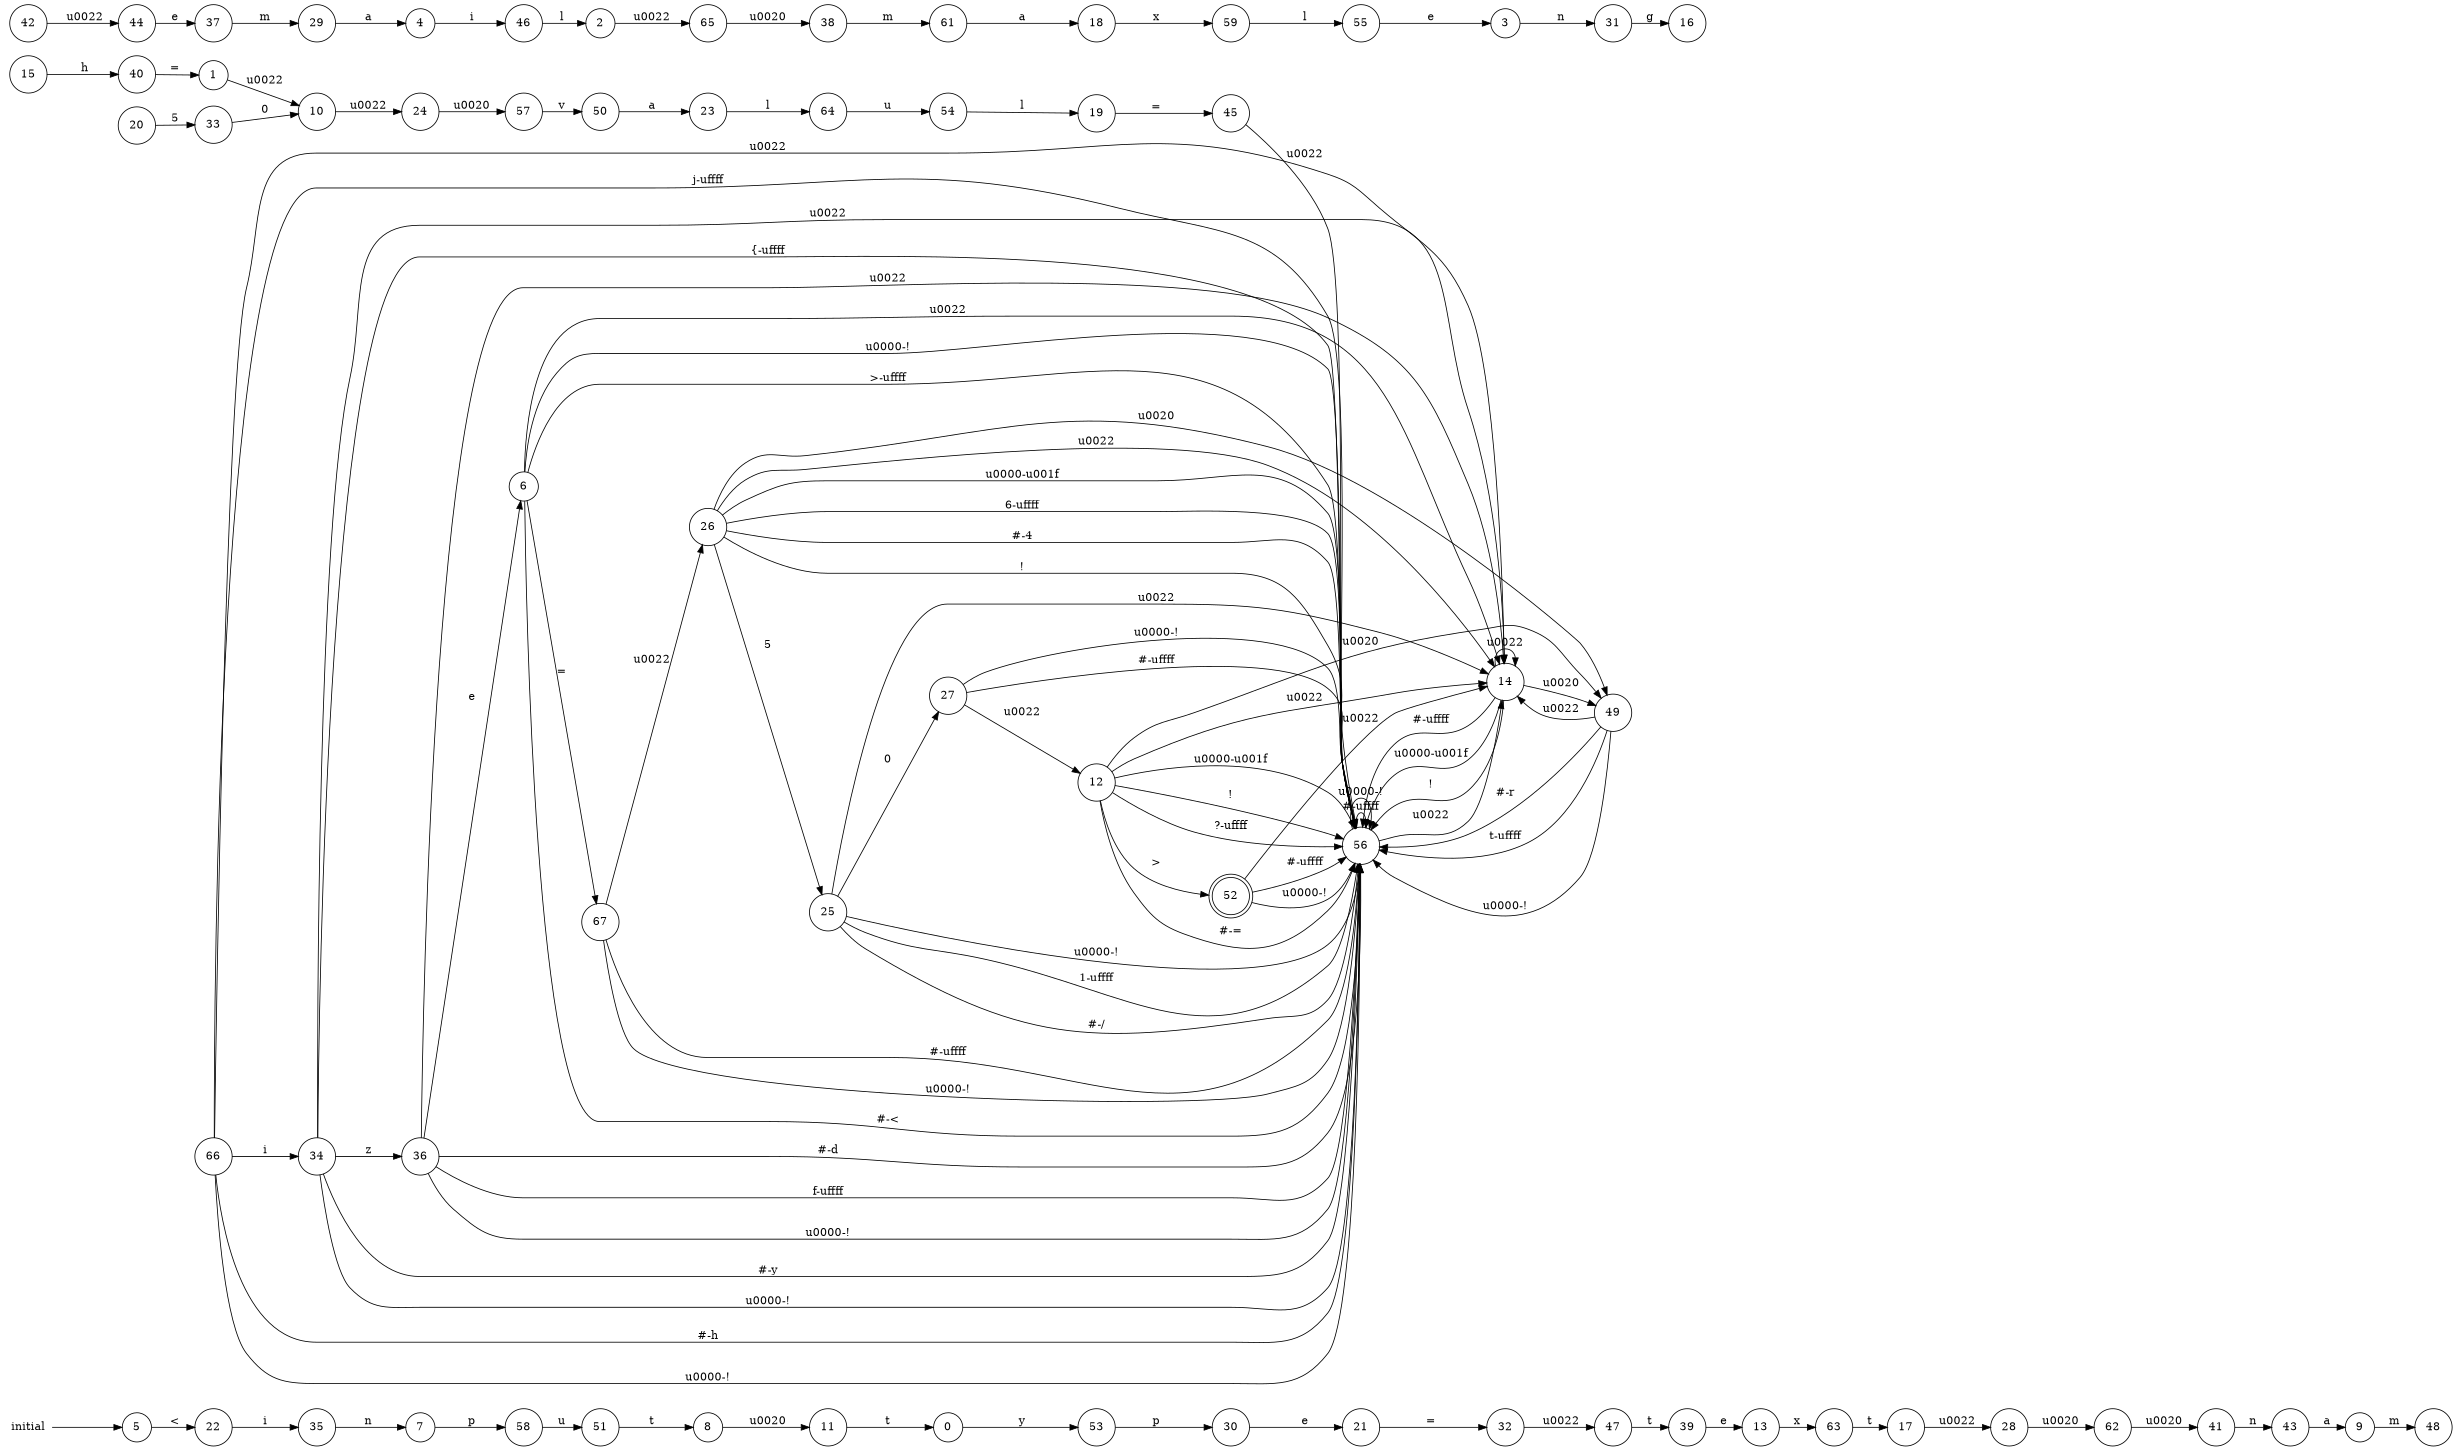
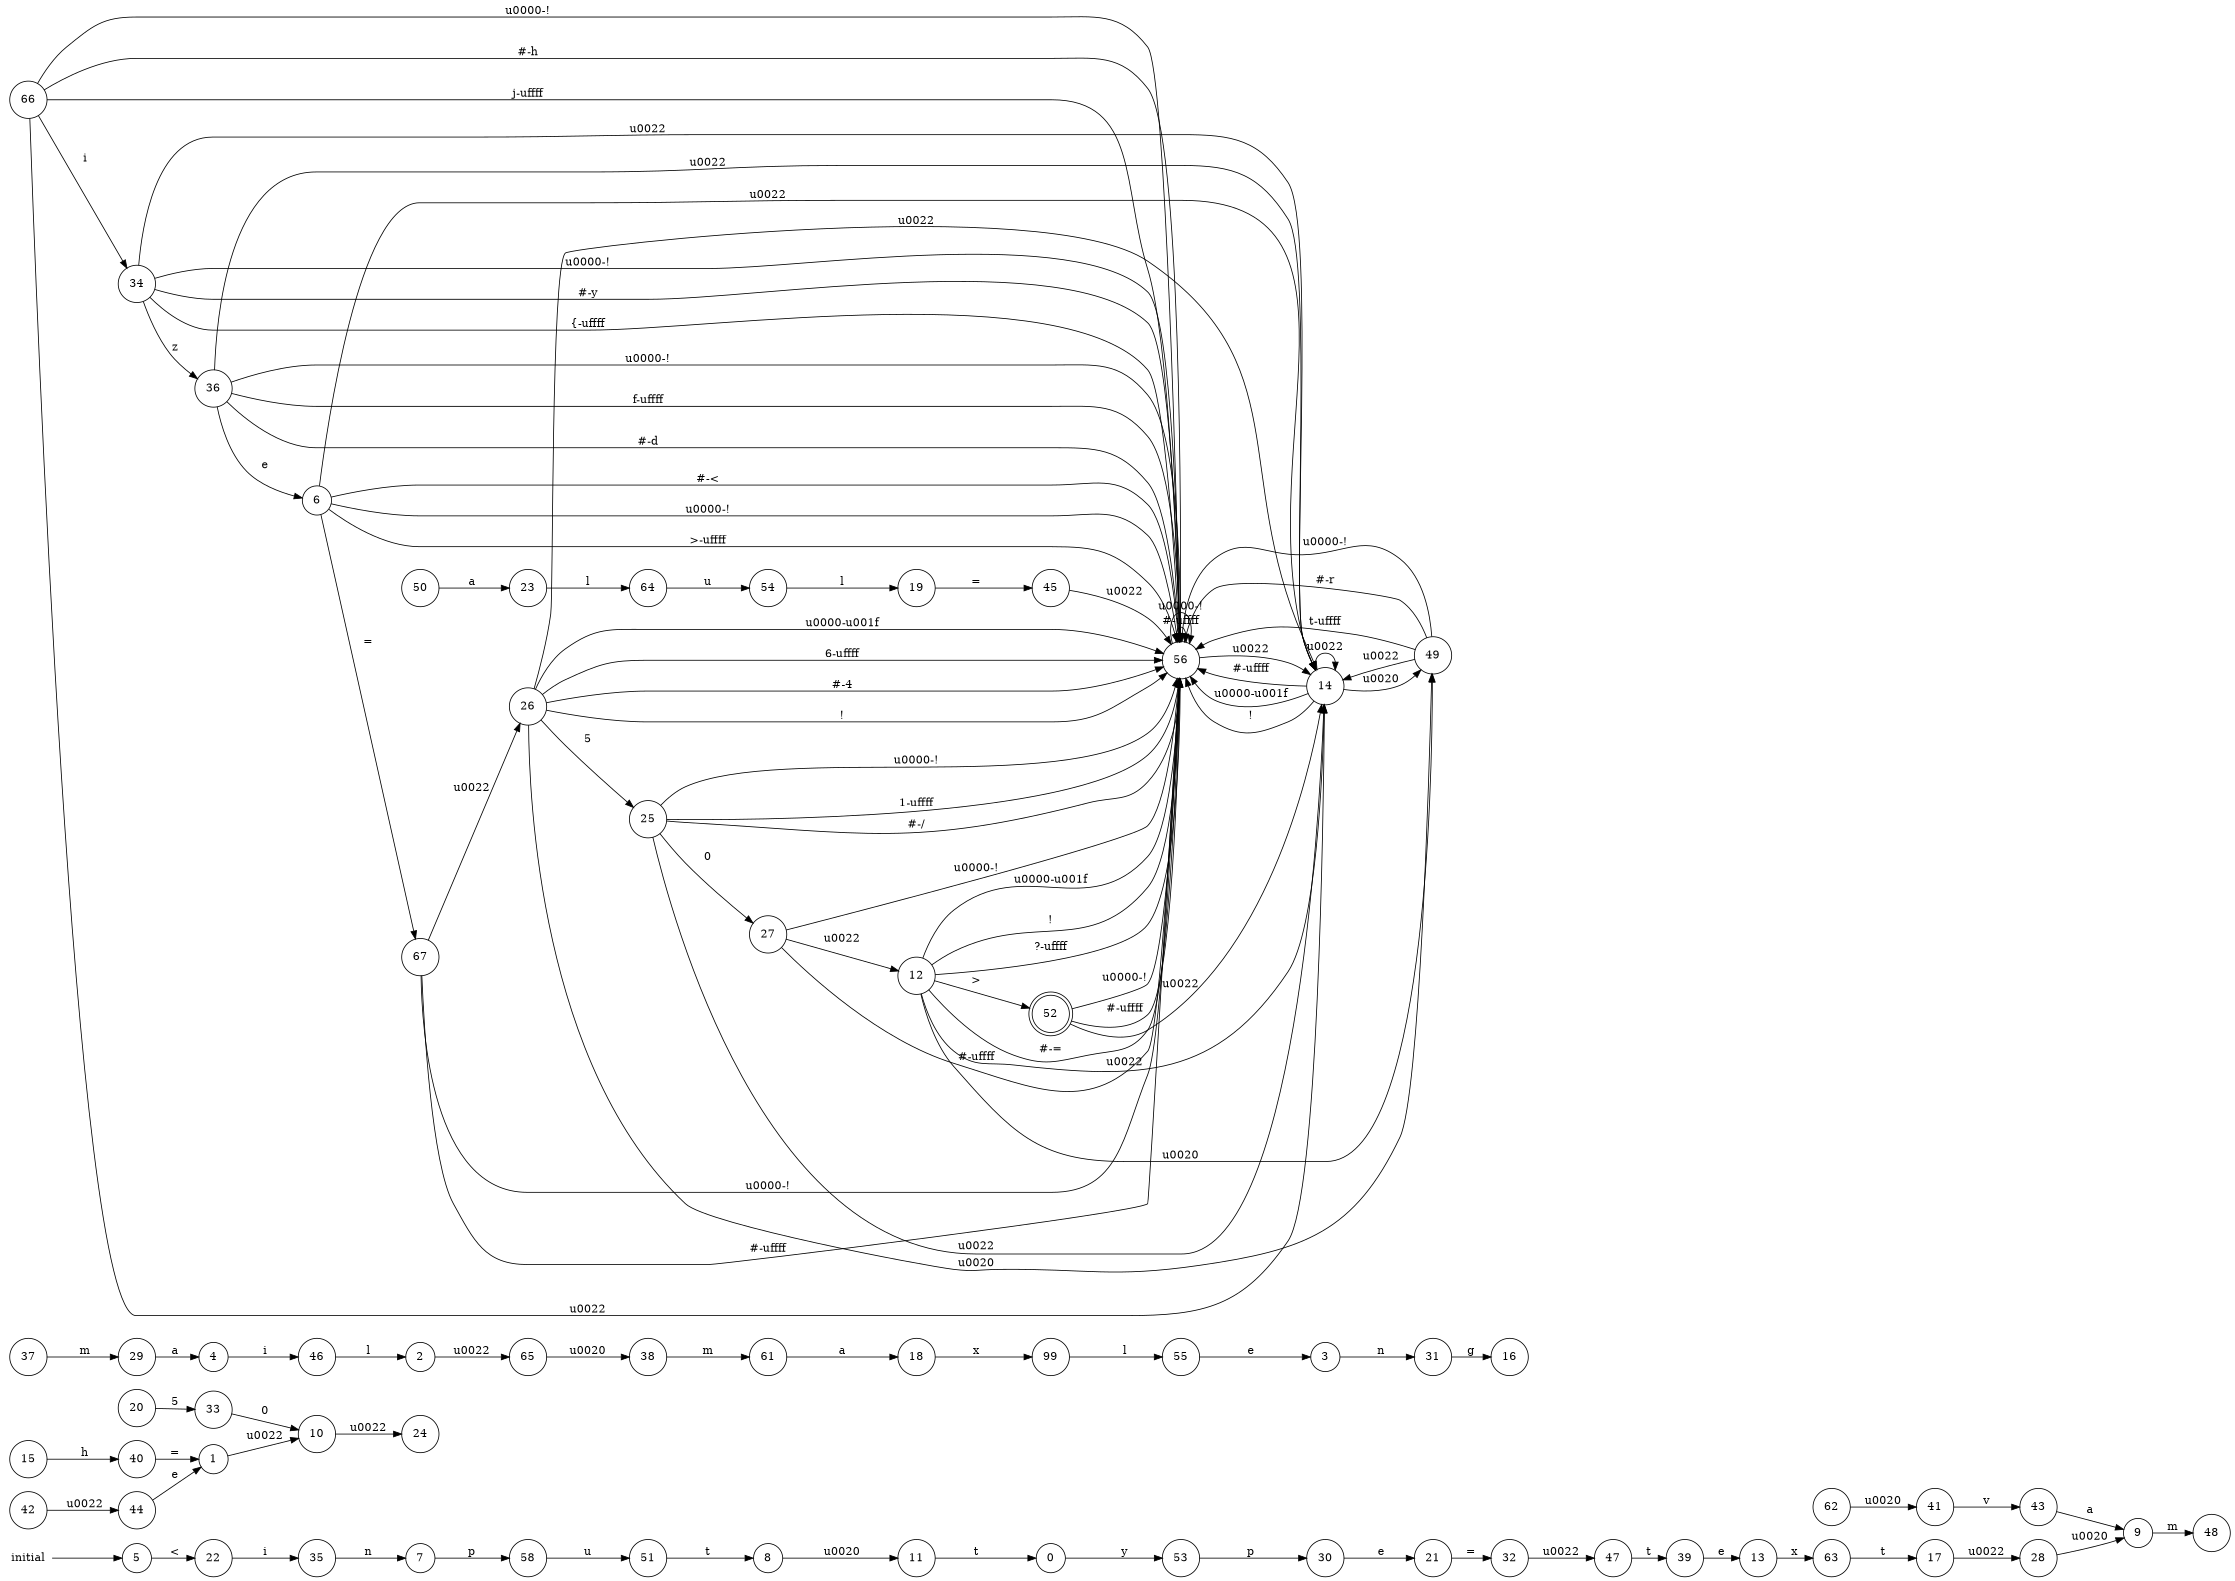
(171, 23) -> (173, 1486)
(1231, 23) -> (1051, 1357)
(524, 112) -> none
(2253, 1421) -> (1987, 1501)
(2057, 1427) -> (2087, 1548)
